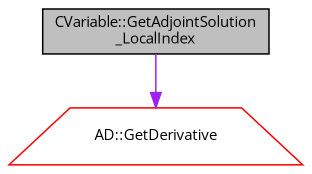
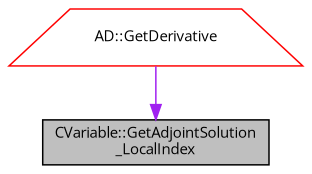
(156, 73) -> (156, 85)
